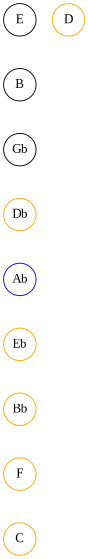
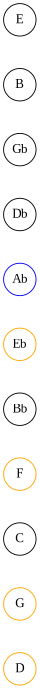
(20, 215) -> (20, 215)
(20, 409) -> (20, 409)
(20, 539) -> (20, 539)
none -> (20, 604)
